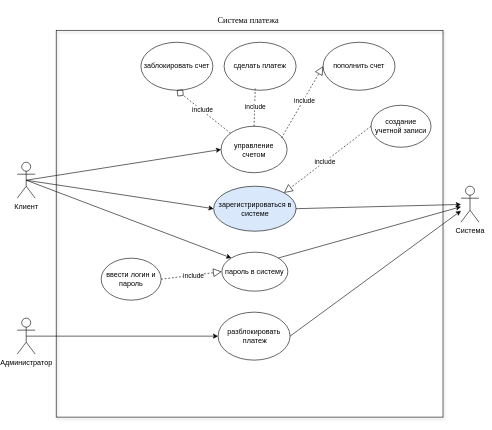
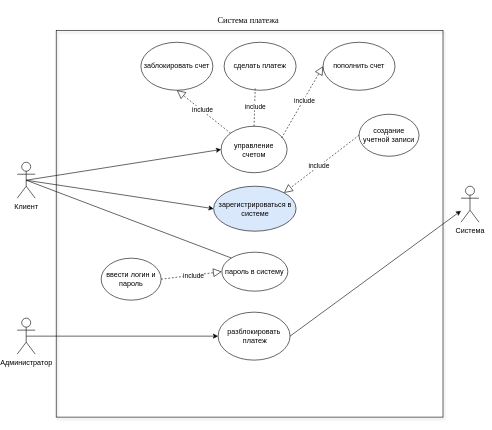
(184, 96) -> (184, 96)
(401, 126) -> (389, 135)
(419, 206) -> none
(367, 233) -> none
(226, 256) -> (228, 257)
